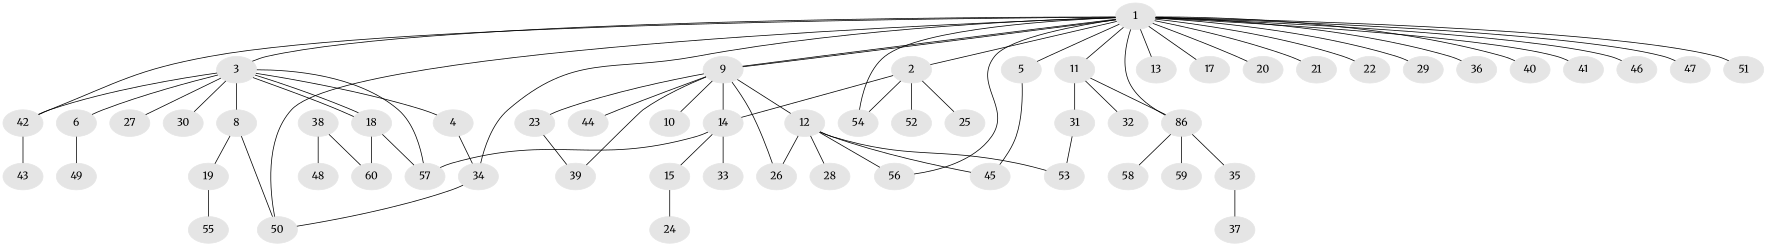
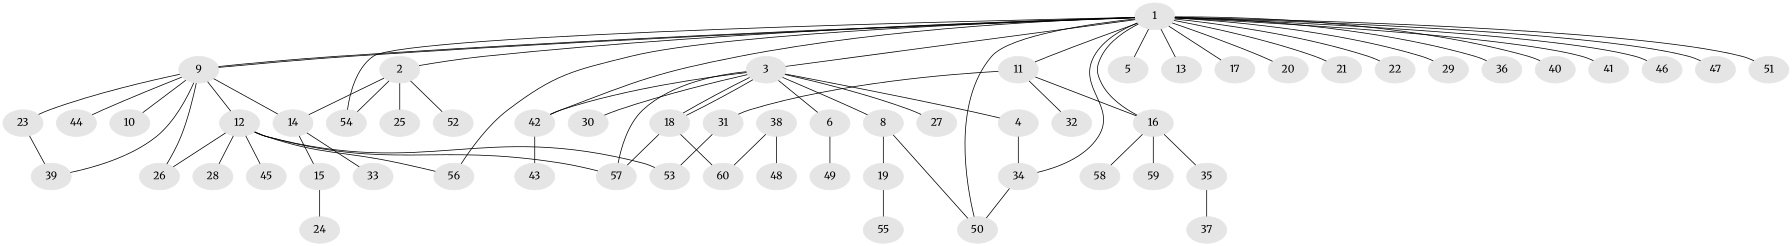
(1181, 123) -> (1153, 123)
(1019, 126) -> none
(574, 150) -> (452, 155)
